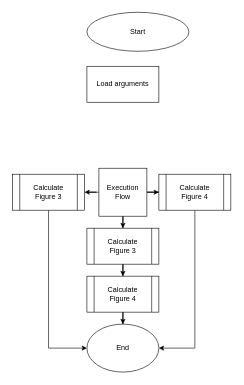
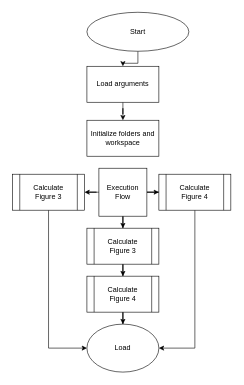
none -> (124, 63)
none -> (123, 111)
none -> (123, 138)
(123, 348) -> (123, 348)
